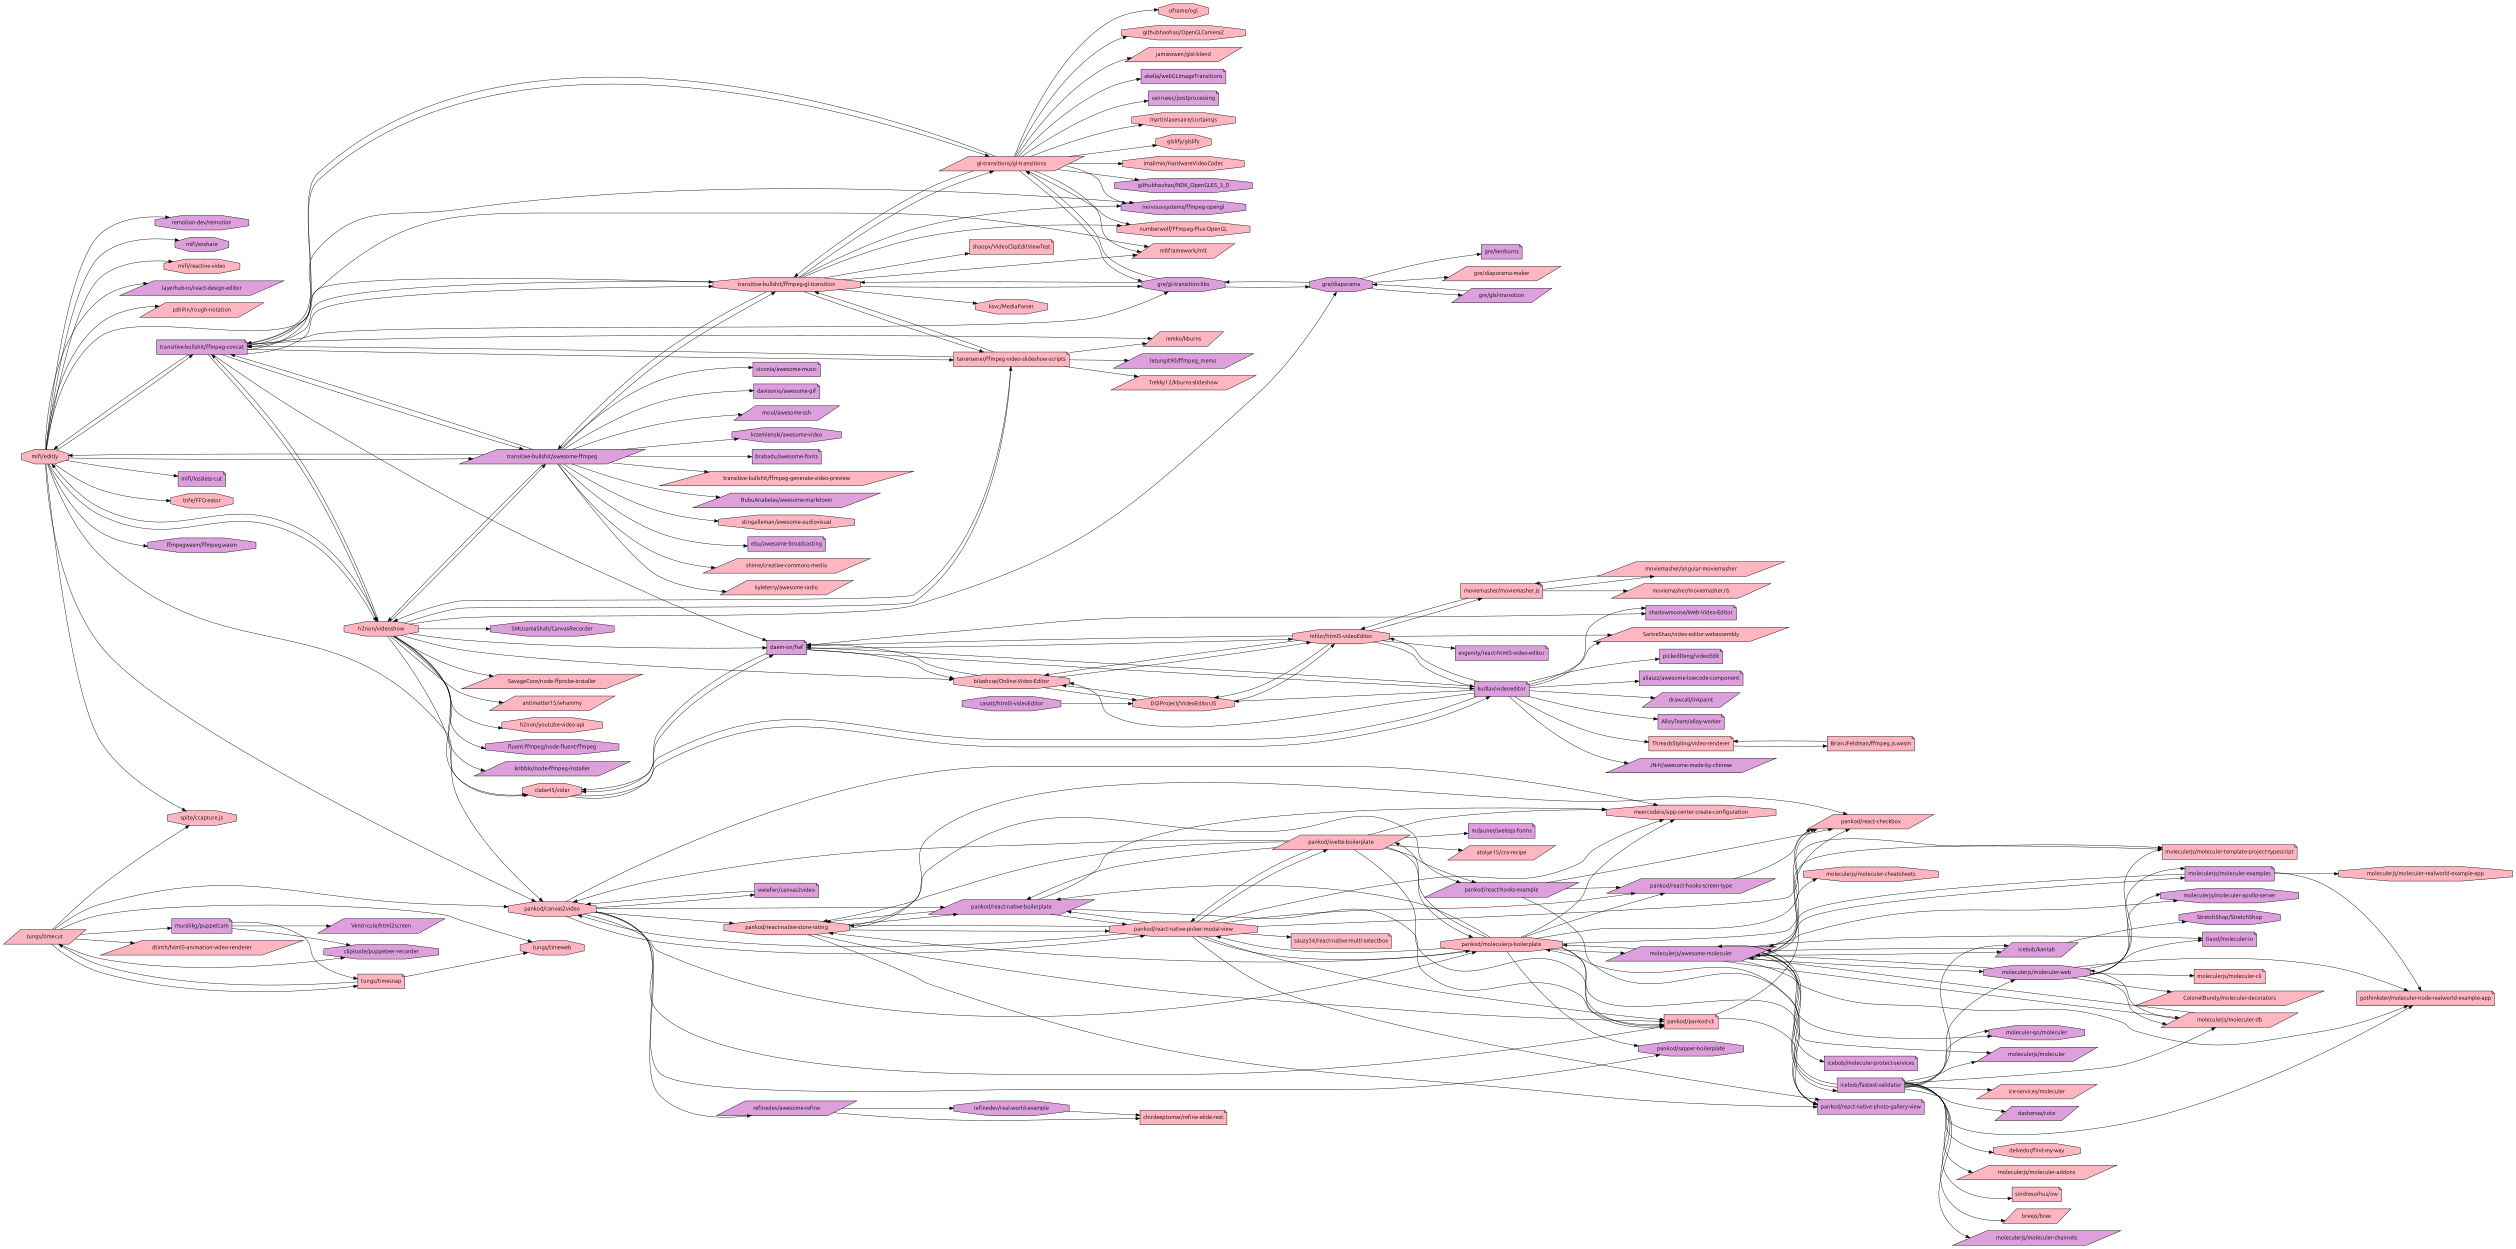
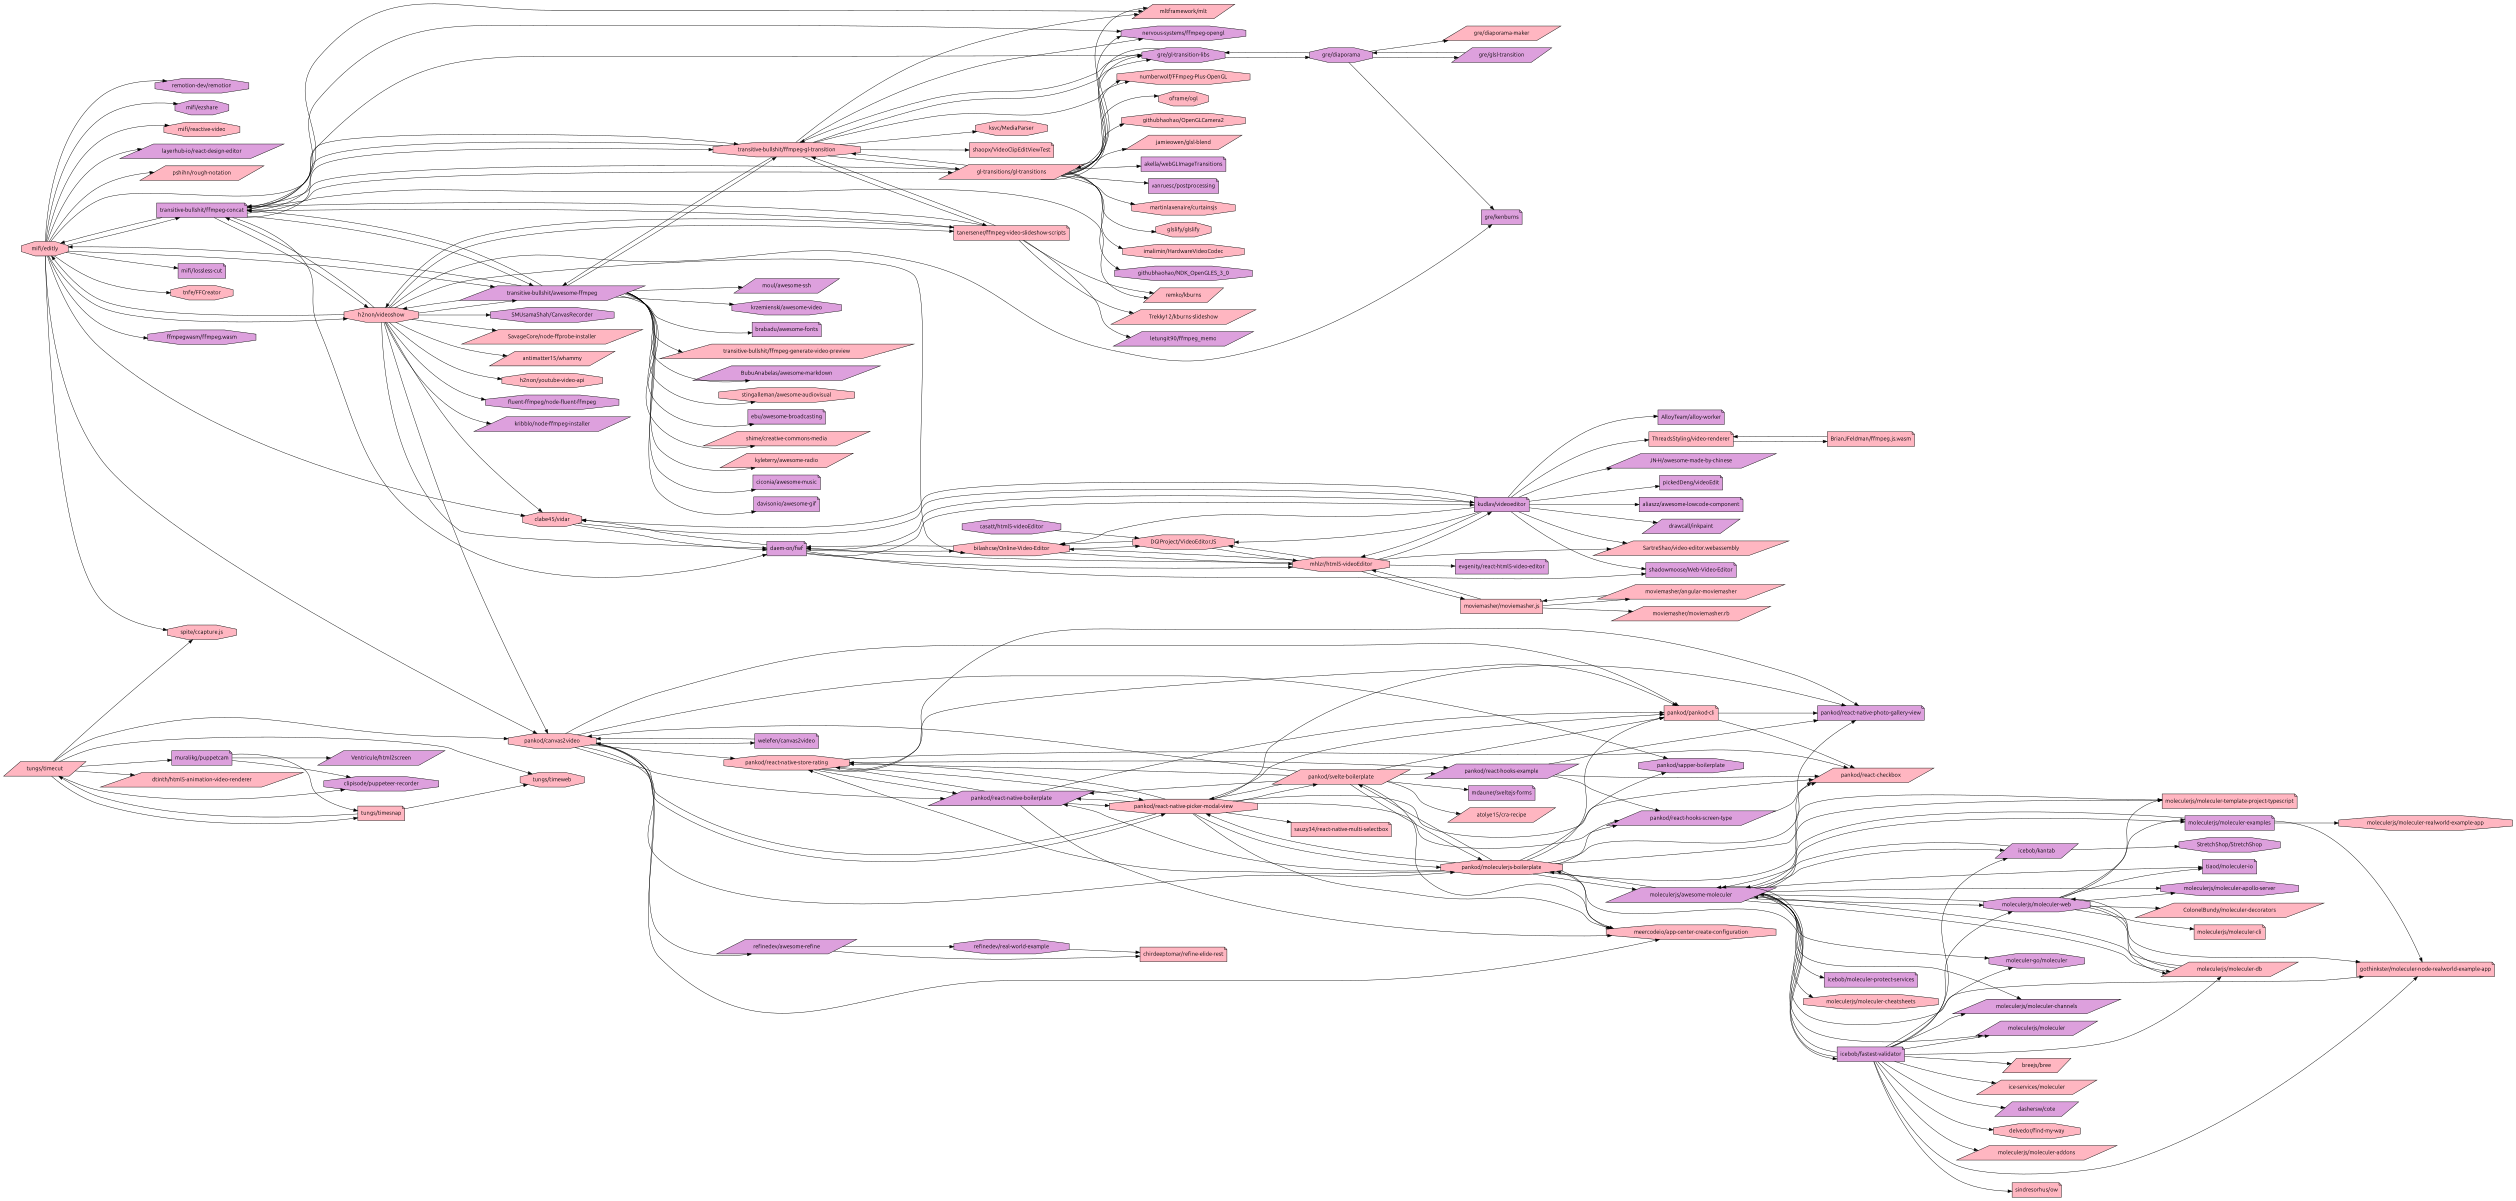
(928, 601) -> (958, 276)
none -> (1870, 967)
